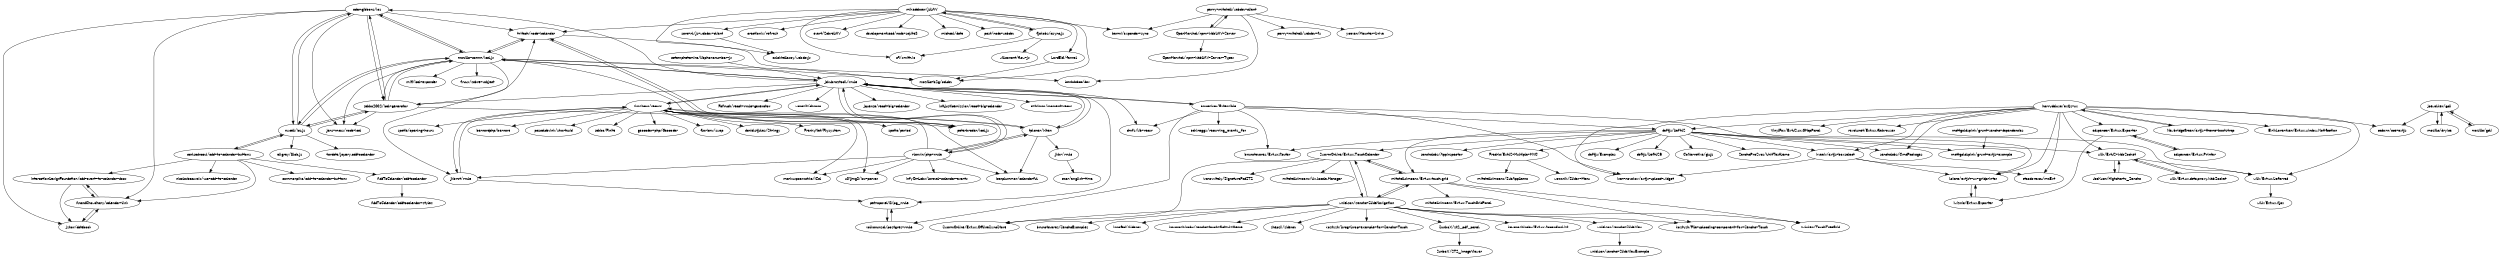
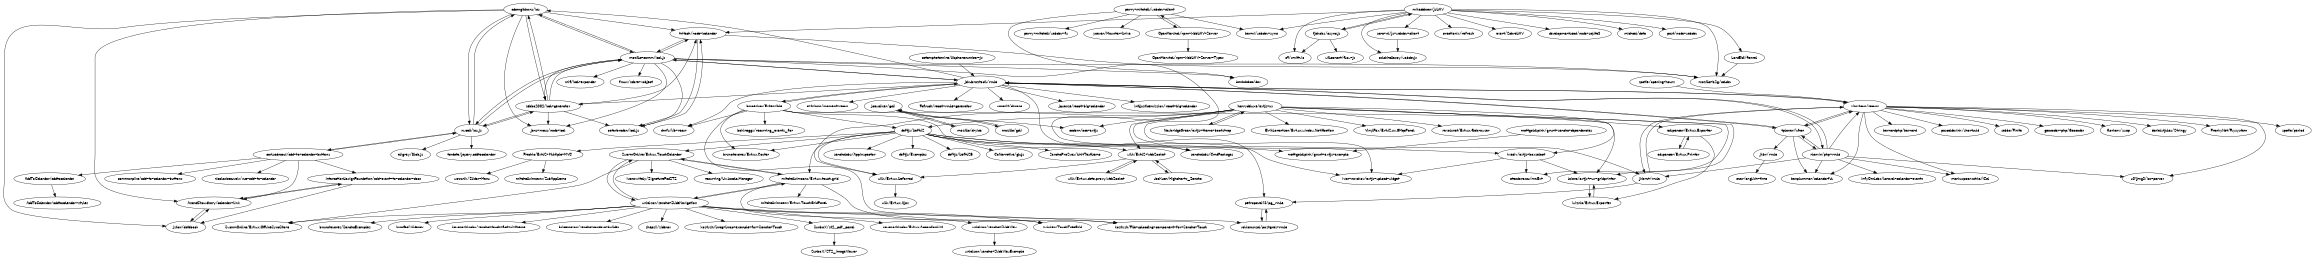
(1130, 34) -> (1261, 34)
(533, 115) -> (1722, 92)
(1312, 179) -> (729, 179)
none -> (589, 227)
